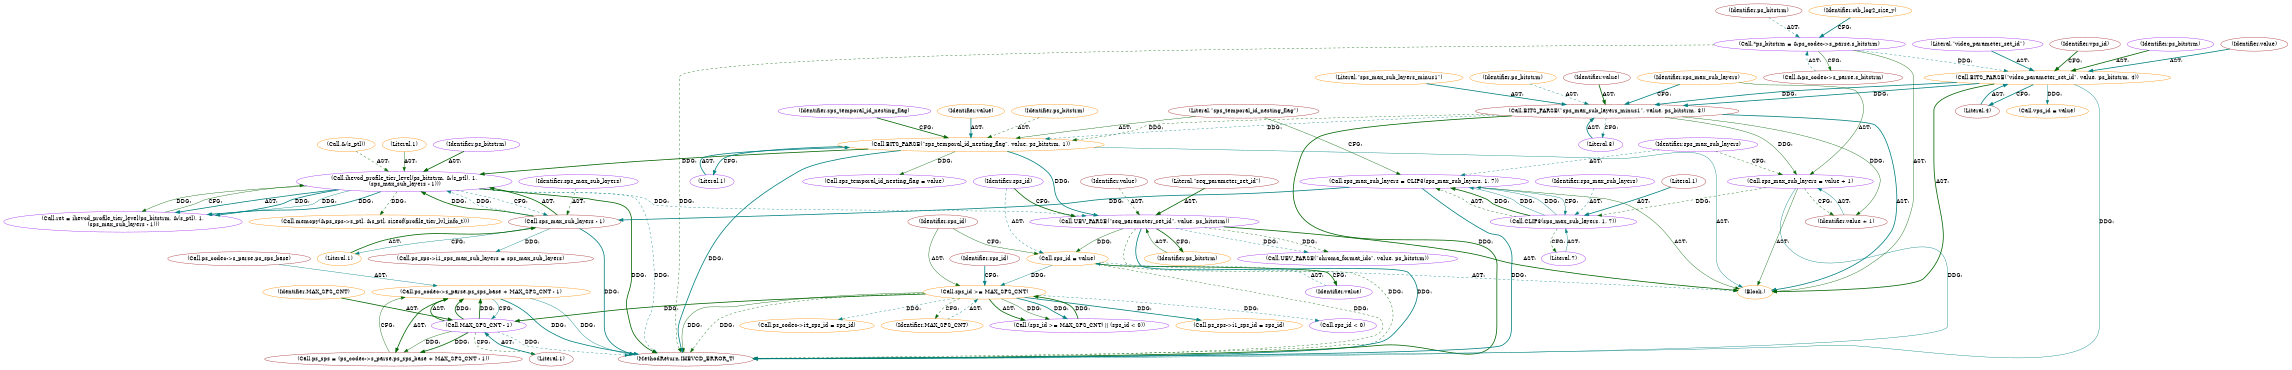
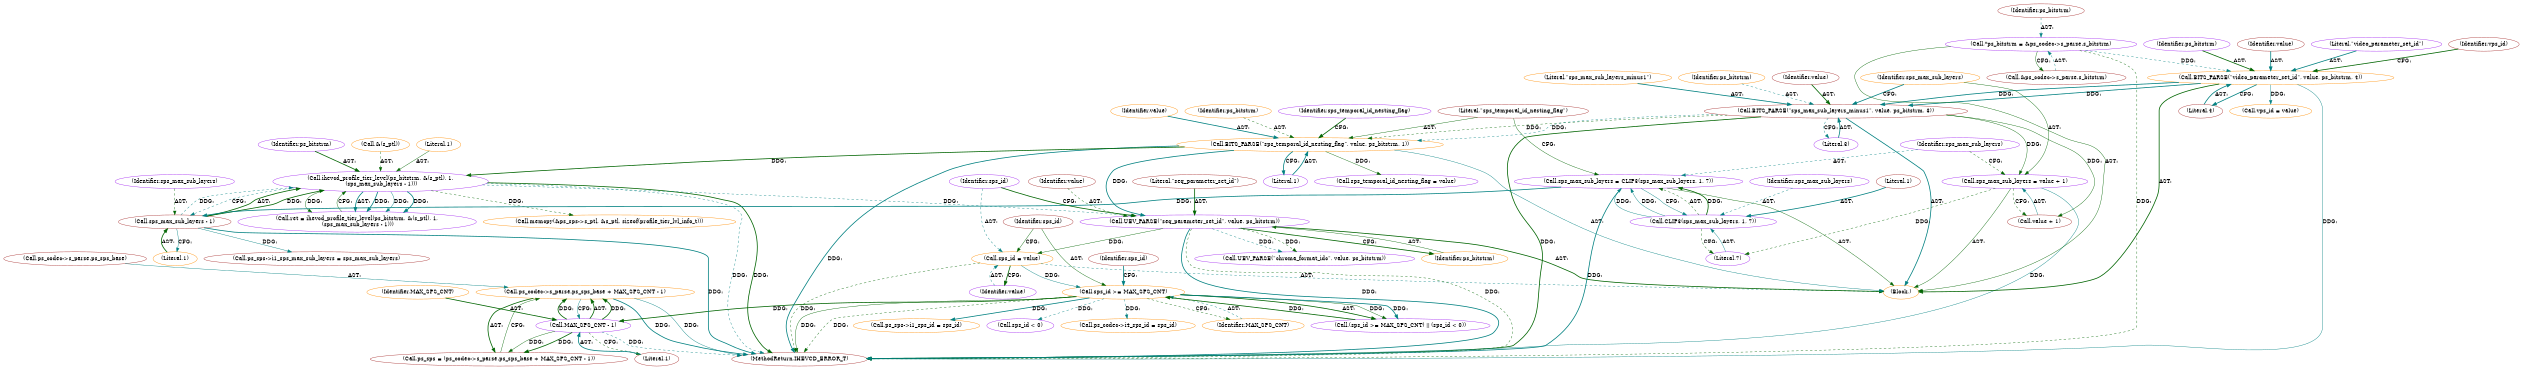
(1860, 11) -> none
(1684, 201) -> (1873, 223)
(1846, 222) -> (2039, 222)
